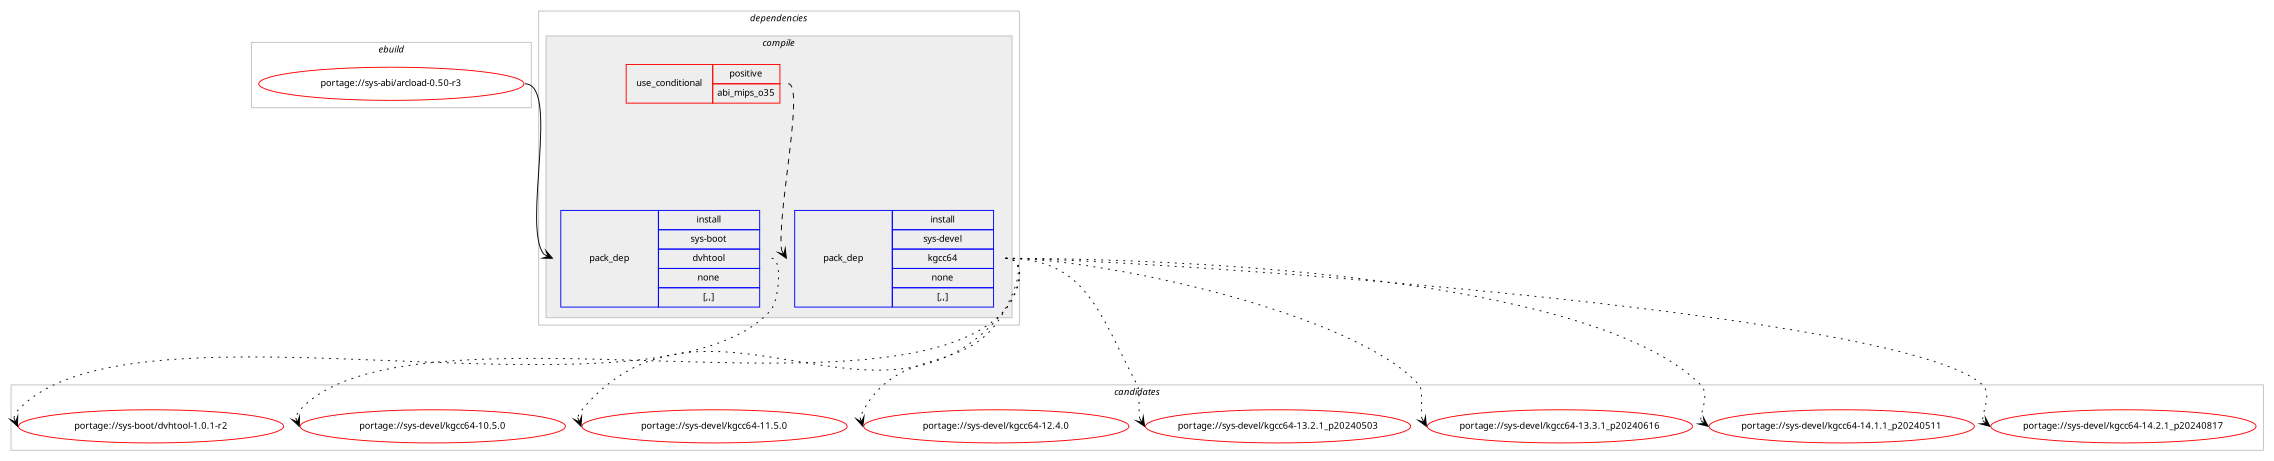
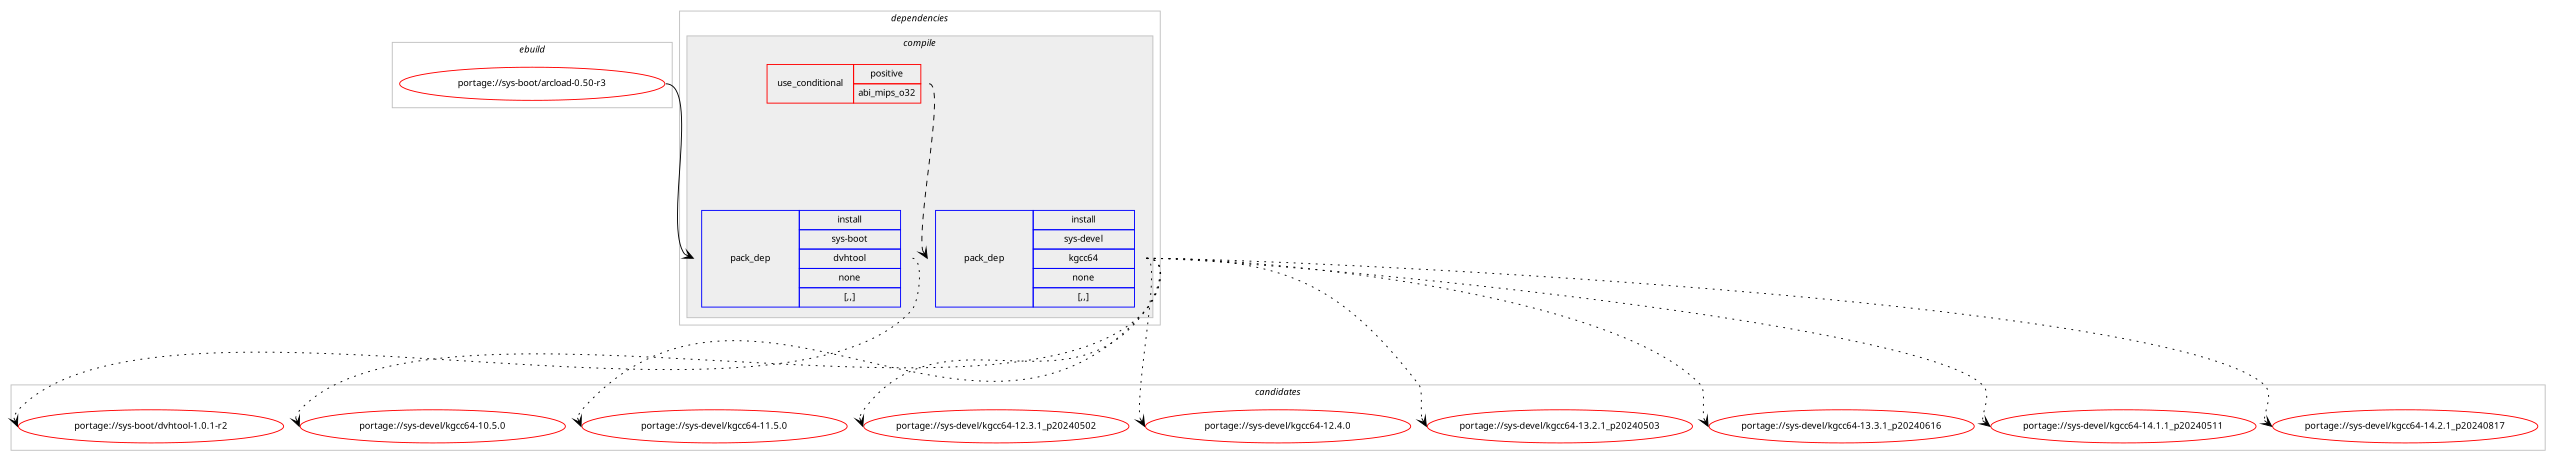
(391, 84) -> (532, 84)
(746, 93) -> (887, 93)
none -> (996, 426)
